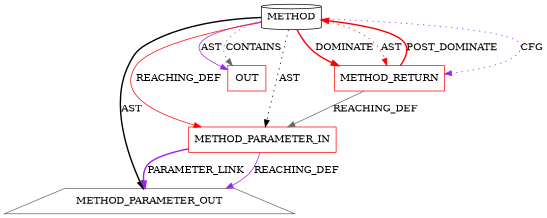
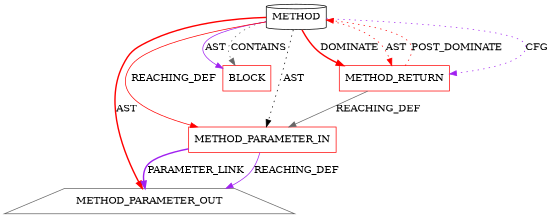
(380, 30) -> (385, 30)
(135, 54) -> (133, 51)
(247, 78) -> (247, 78)
